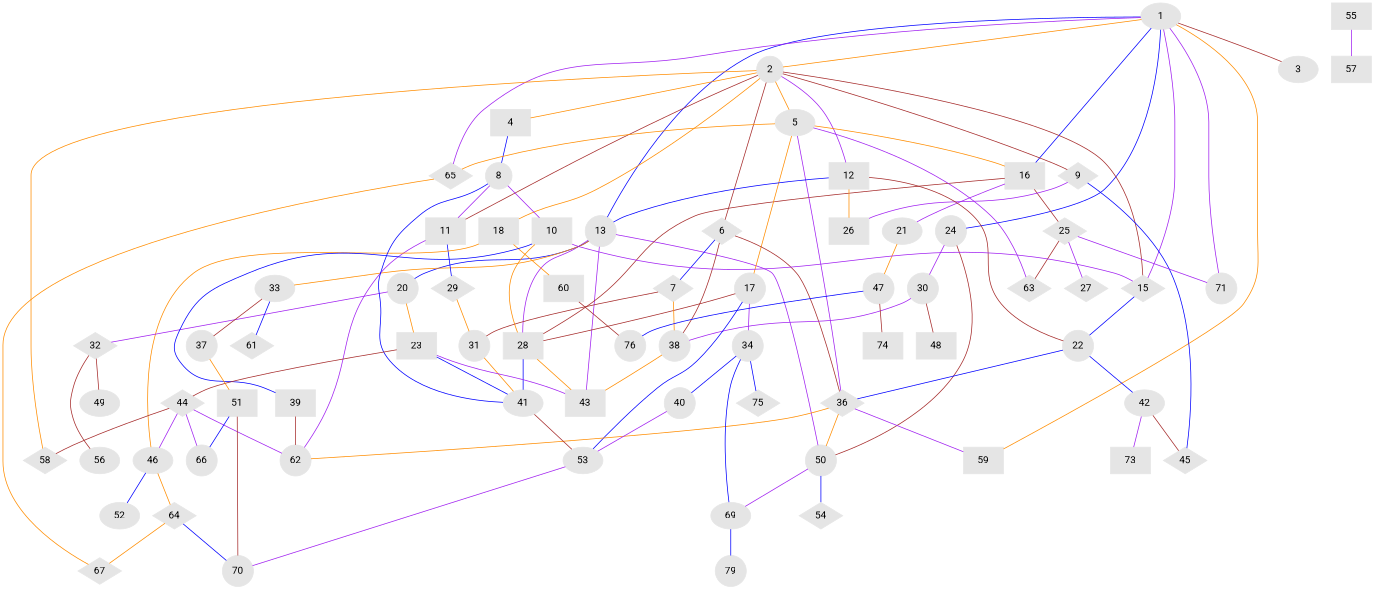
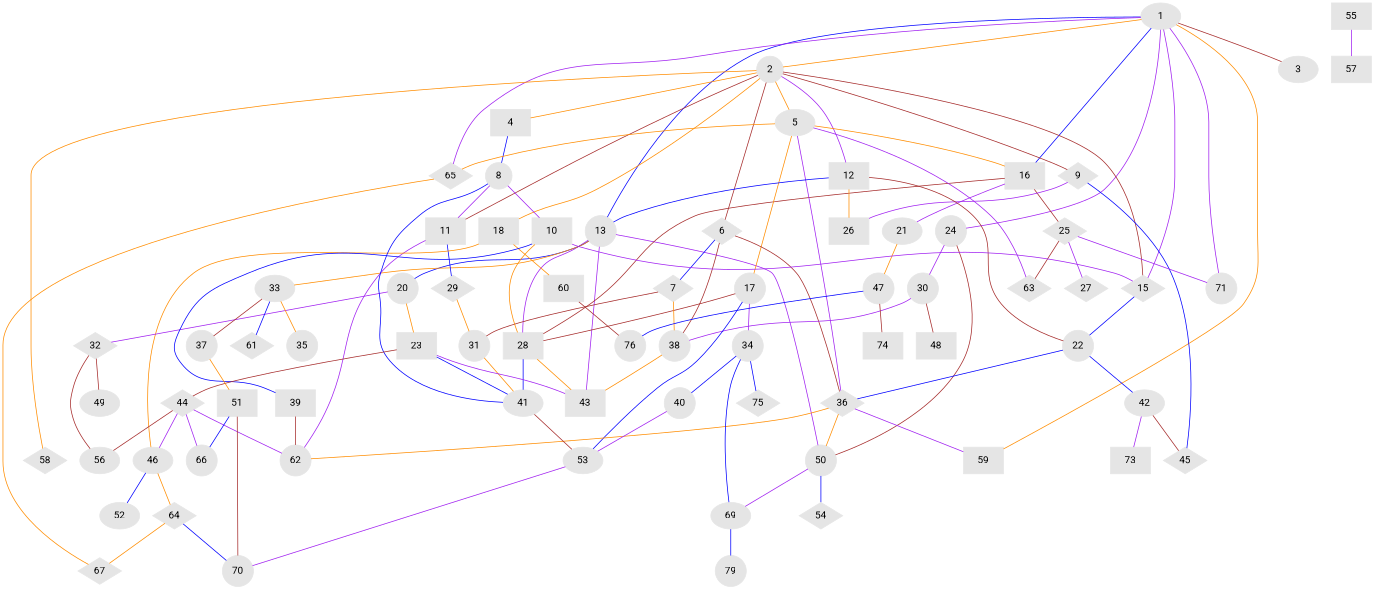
(1119, 173) -> (1119, 173)
none -> (302, 346)
(112, 429) -> (143, 431)
